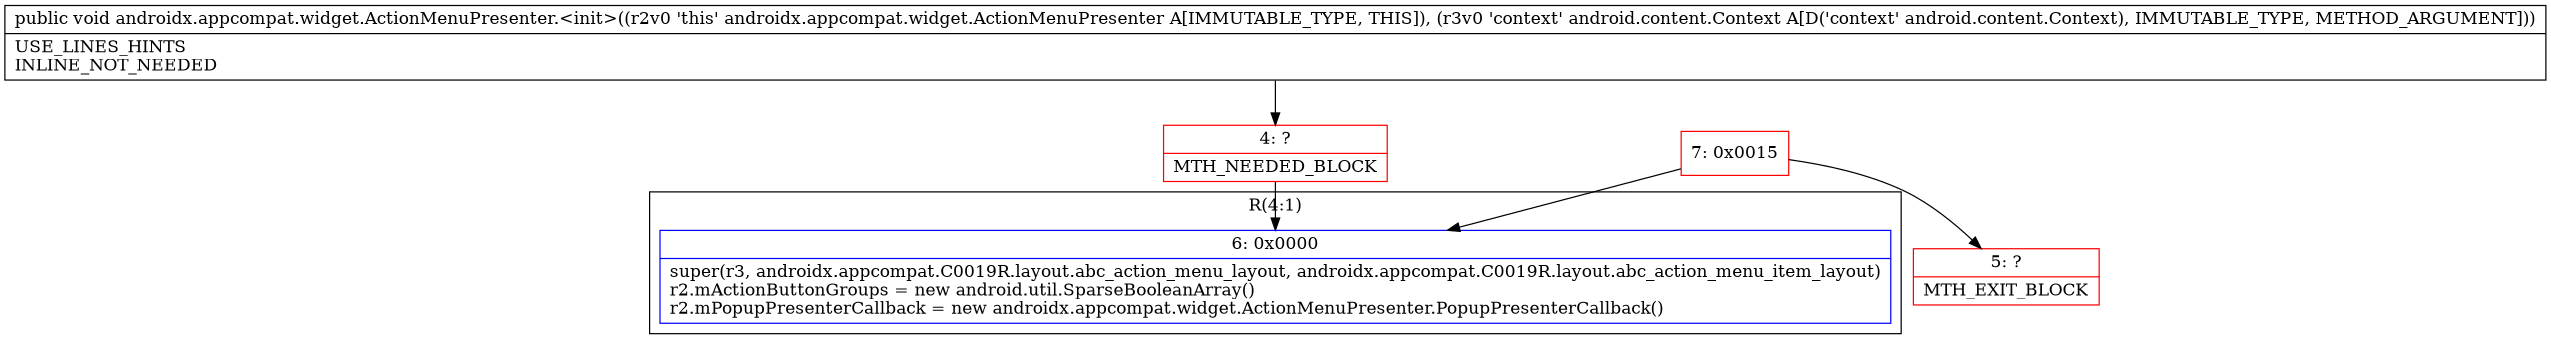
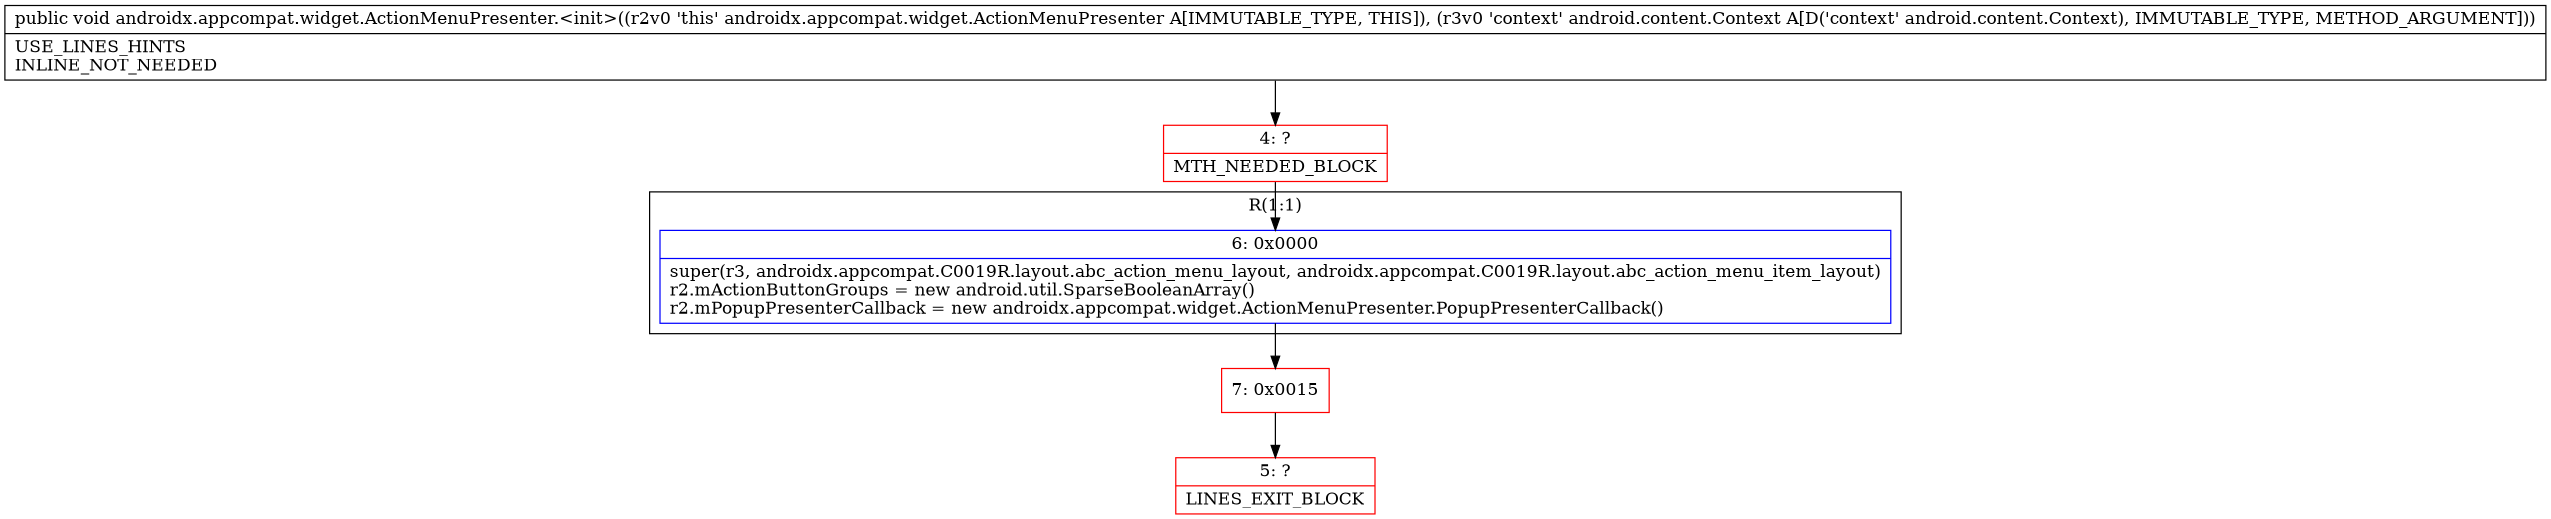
(1565, 199) -> (1275, 341)
(1275, 206) -> (1275, 206)
(2006, 290) -> (1275, 499)
